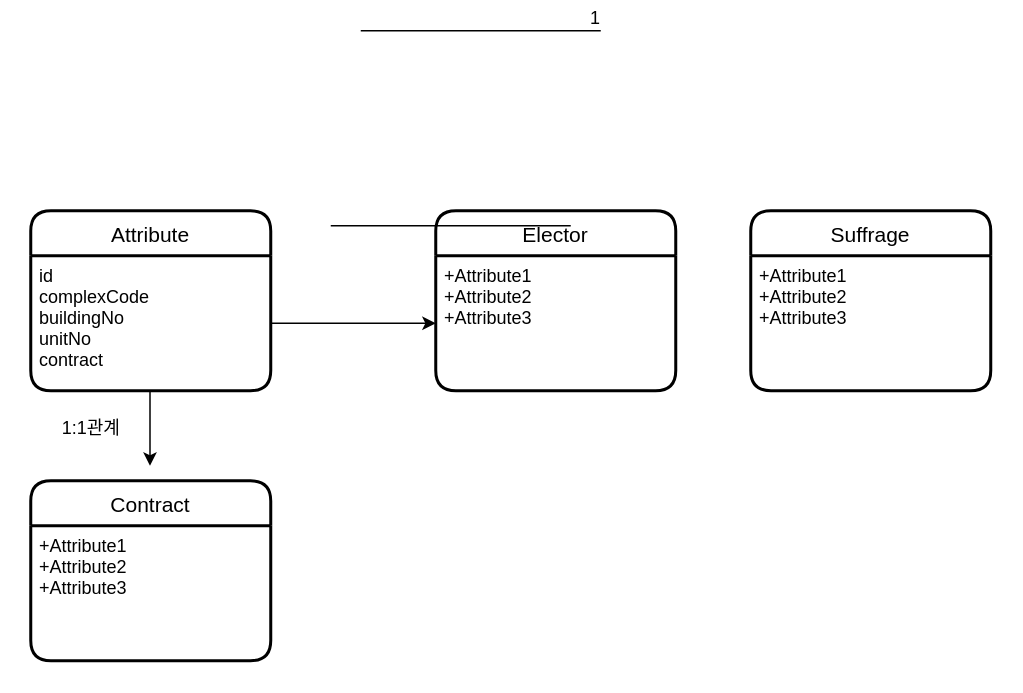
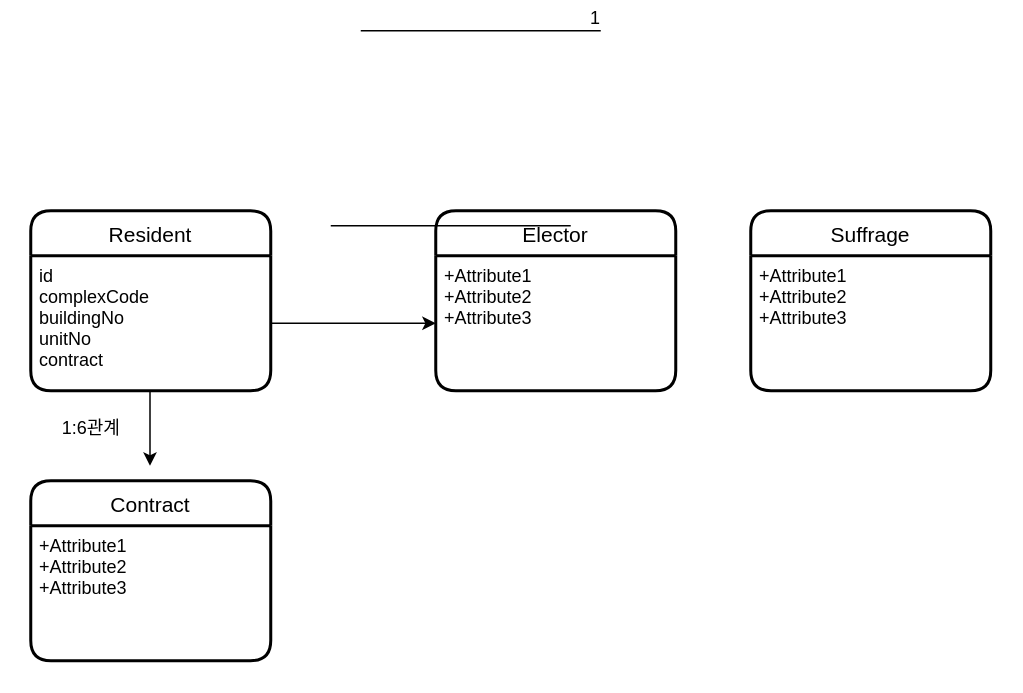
(150, 235) -> (150, 235)
(92, 428) -> (92, 428)
